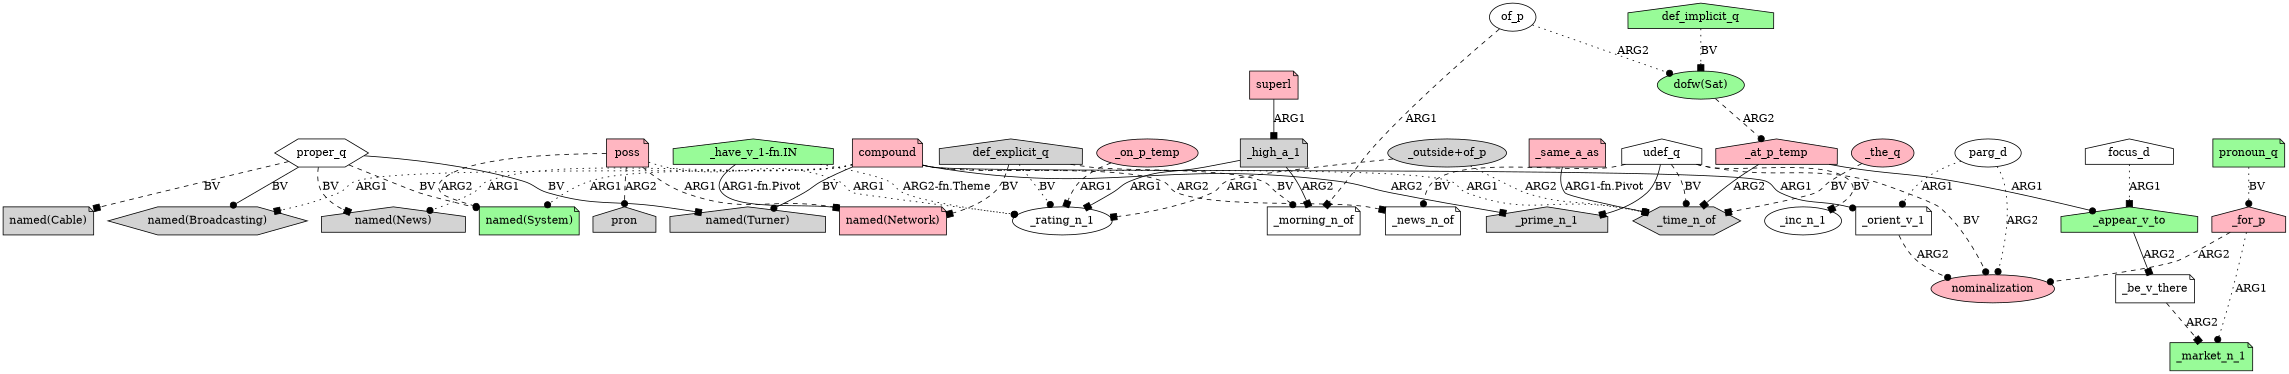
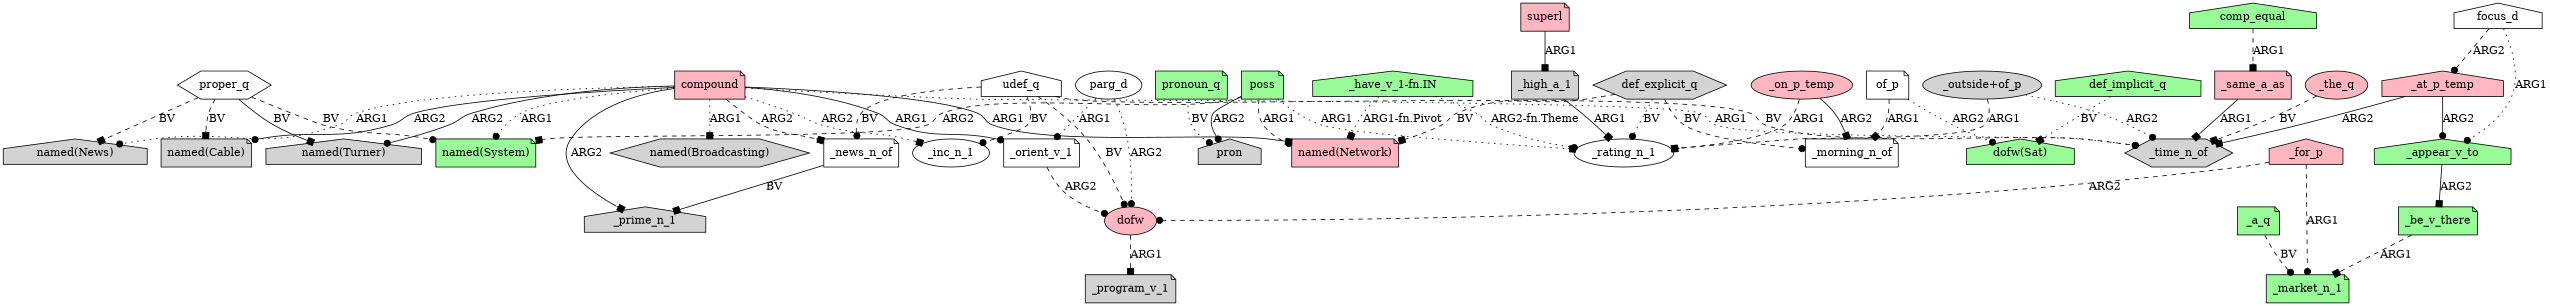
(1513, 17) -> (1888, 85)
none -> (2253, 17)
(1701, 85) -> (2020, 153)
none -> (464, 104)
(1737, 118) -> (2473, 48)
none -> (998, 126)
none -> (828, 127)
(628, 153) -> (1262, 85)
(1011, 153) -> (1660, 85)
(498, 161) -> (896, 130)
(1791, 168) -> (1024, 127)
(840, 182) -> (1426, 138)
(1297, 182) -> (1835, 113)
(2129, 182) -> (2513, 92)
(625, 184) -> (1216, 110)
(2249, 184) -> (1191, 123)
(267, 185) -> none
(830, 187) -> (488, 119)
(1604, 187) -> (2236, 119)
(2027, 187) -> (2459, 119)
(1642, 197) -> (752, 187)
(729, 198) -> (1364, 112)
(1552, 200) -> (2096, 112)
none -> (2258, 221)
(2234, 285) -> (2307, 216)
none -> (1131, 289)
(1993, 289) -> (1131, 221)
(2155, 289) -> (2438, 221)
(2202, 323) -> (2396, 255)
